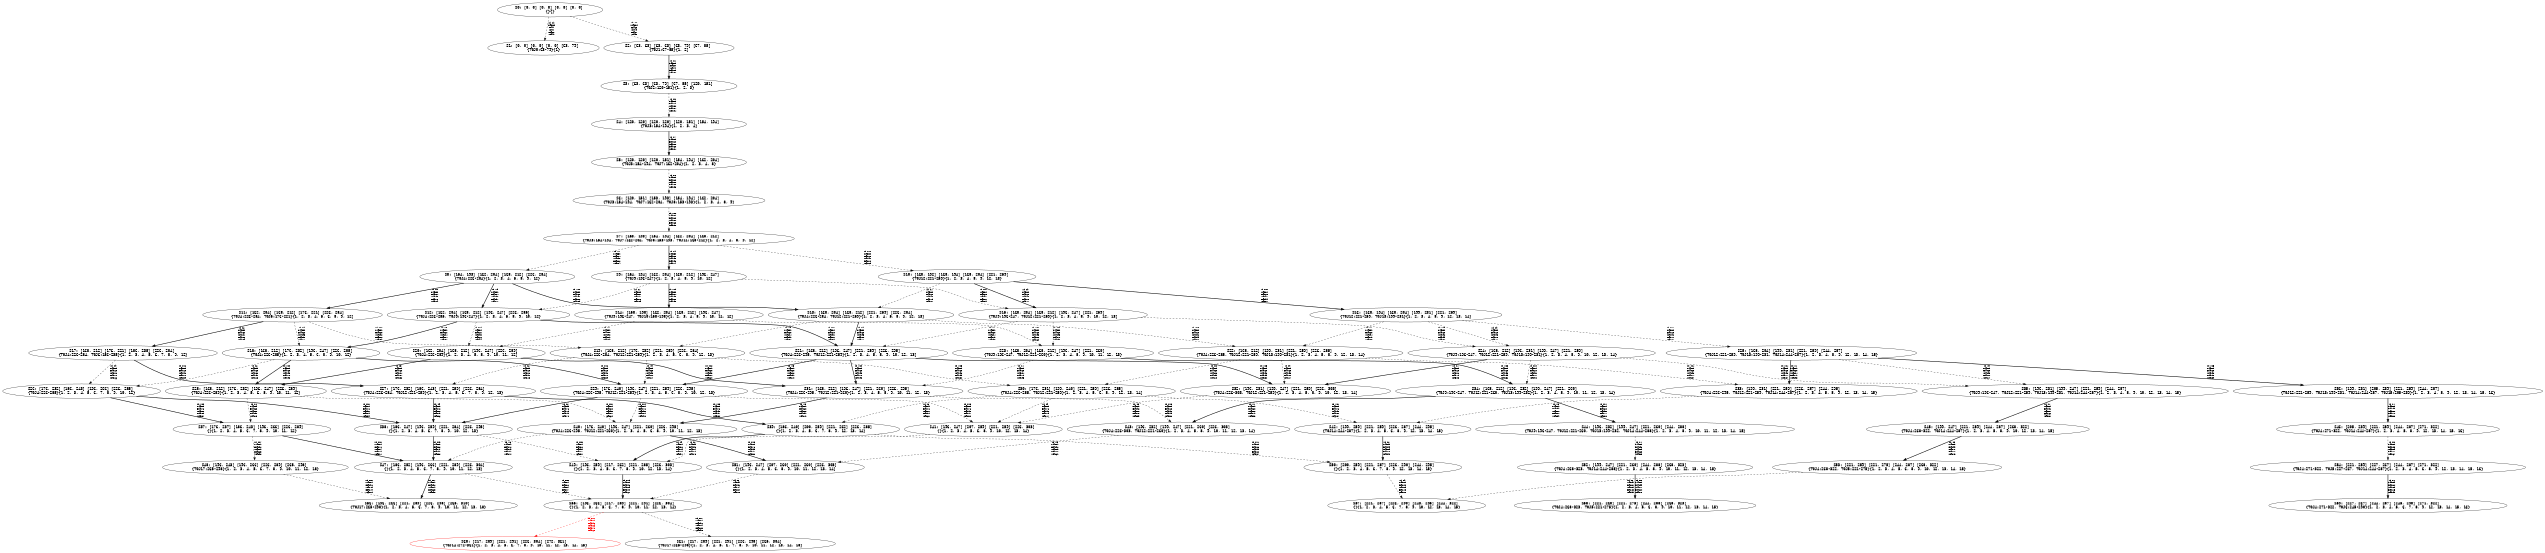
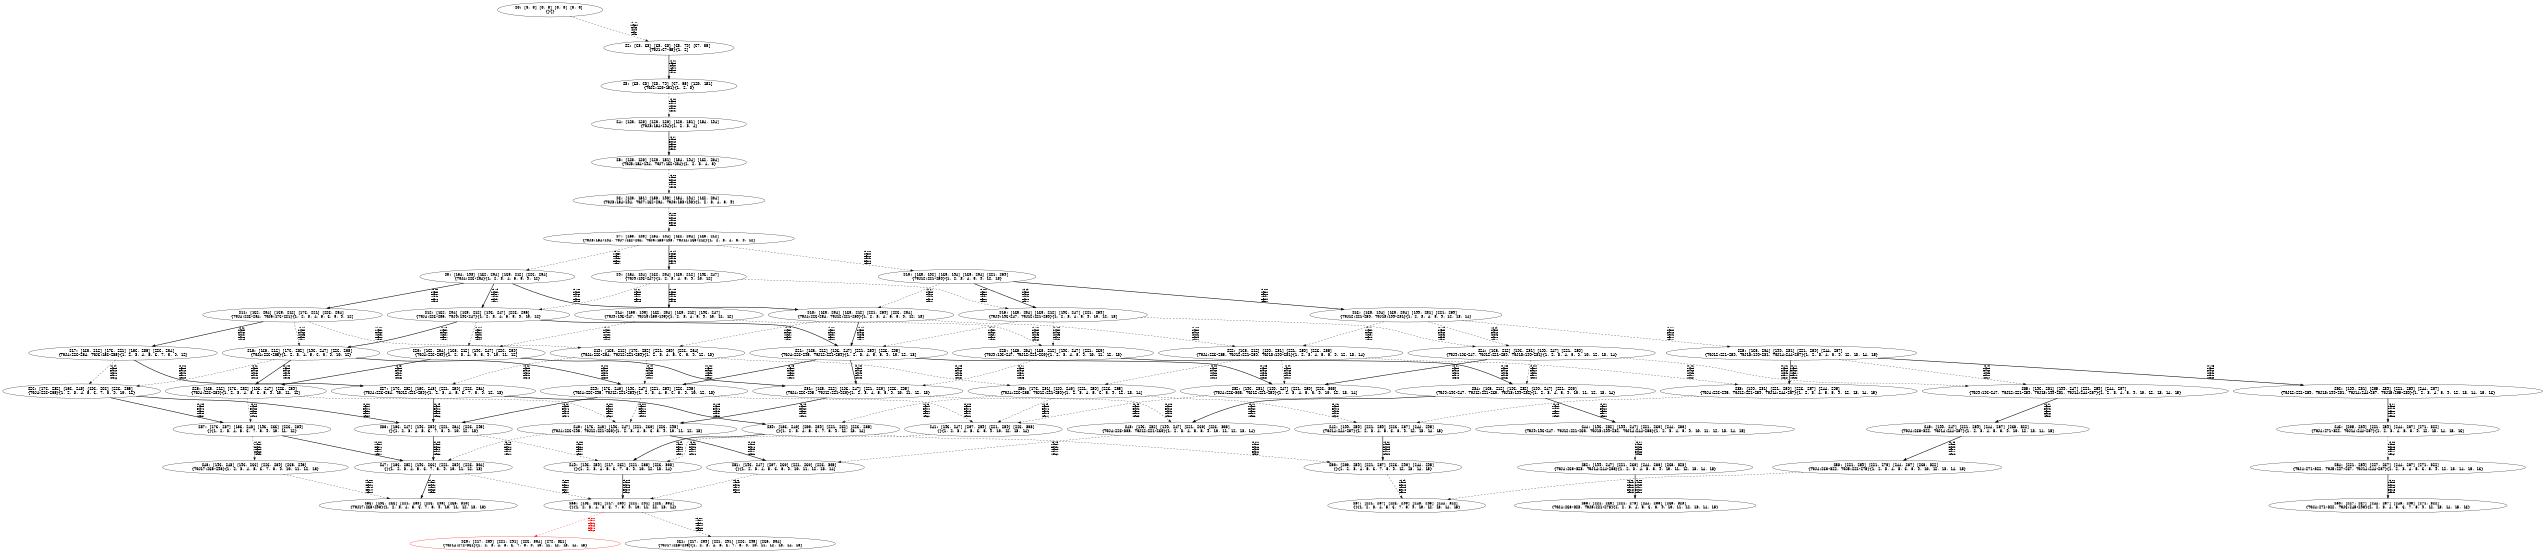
(543, 48) -> none
